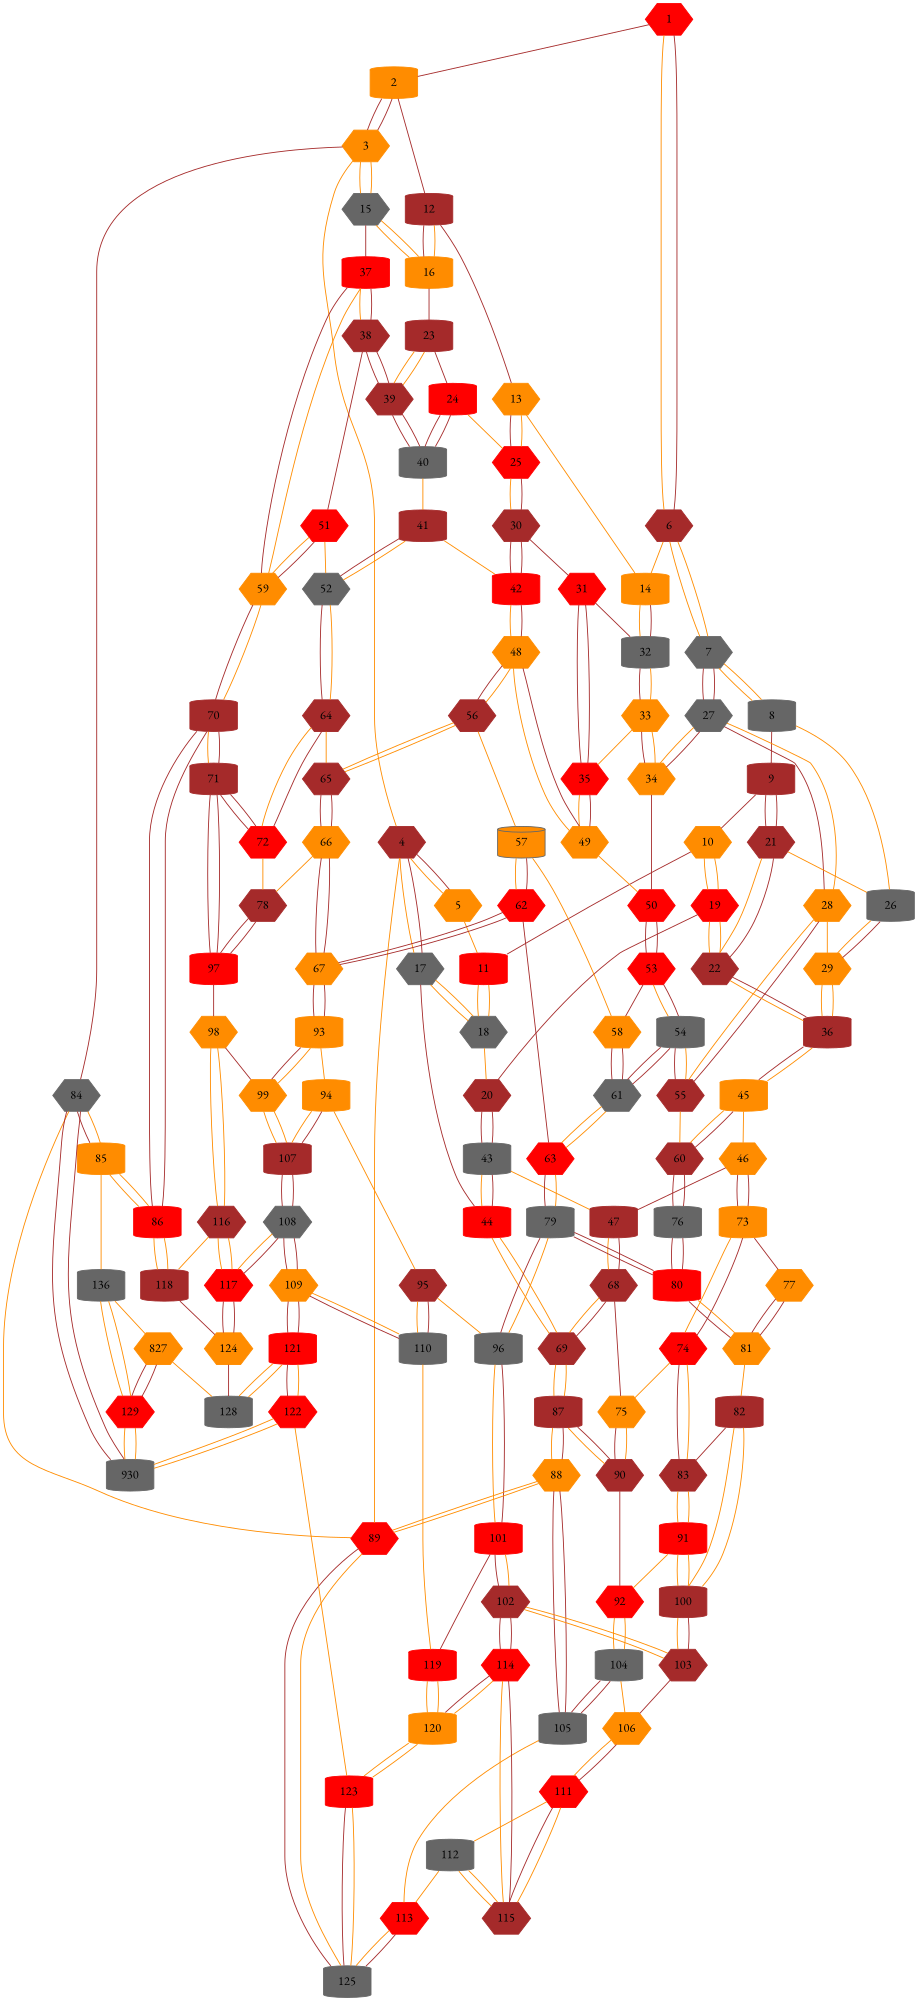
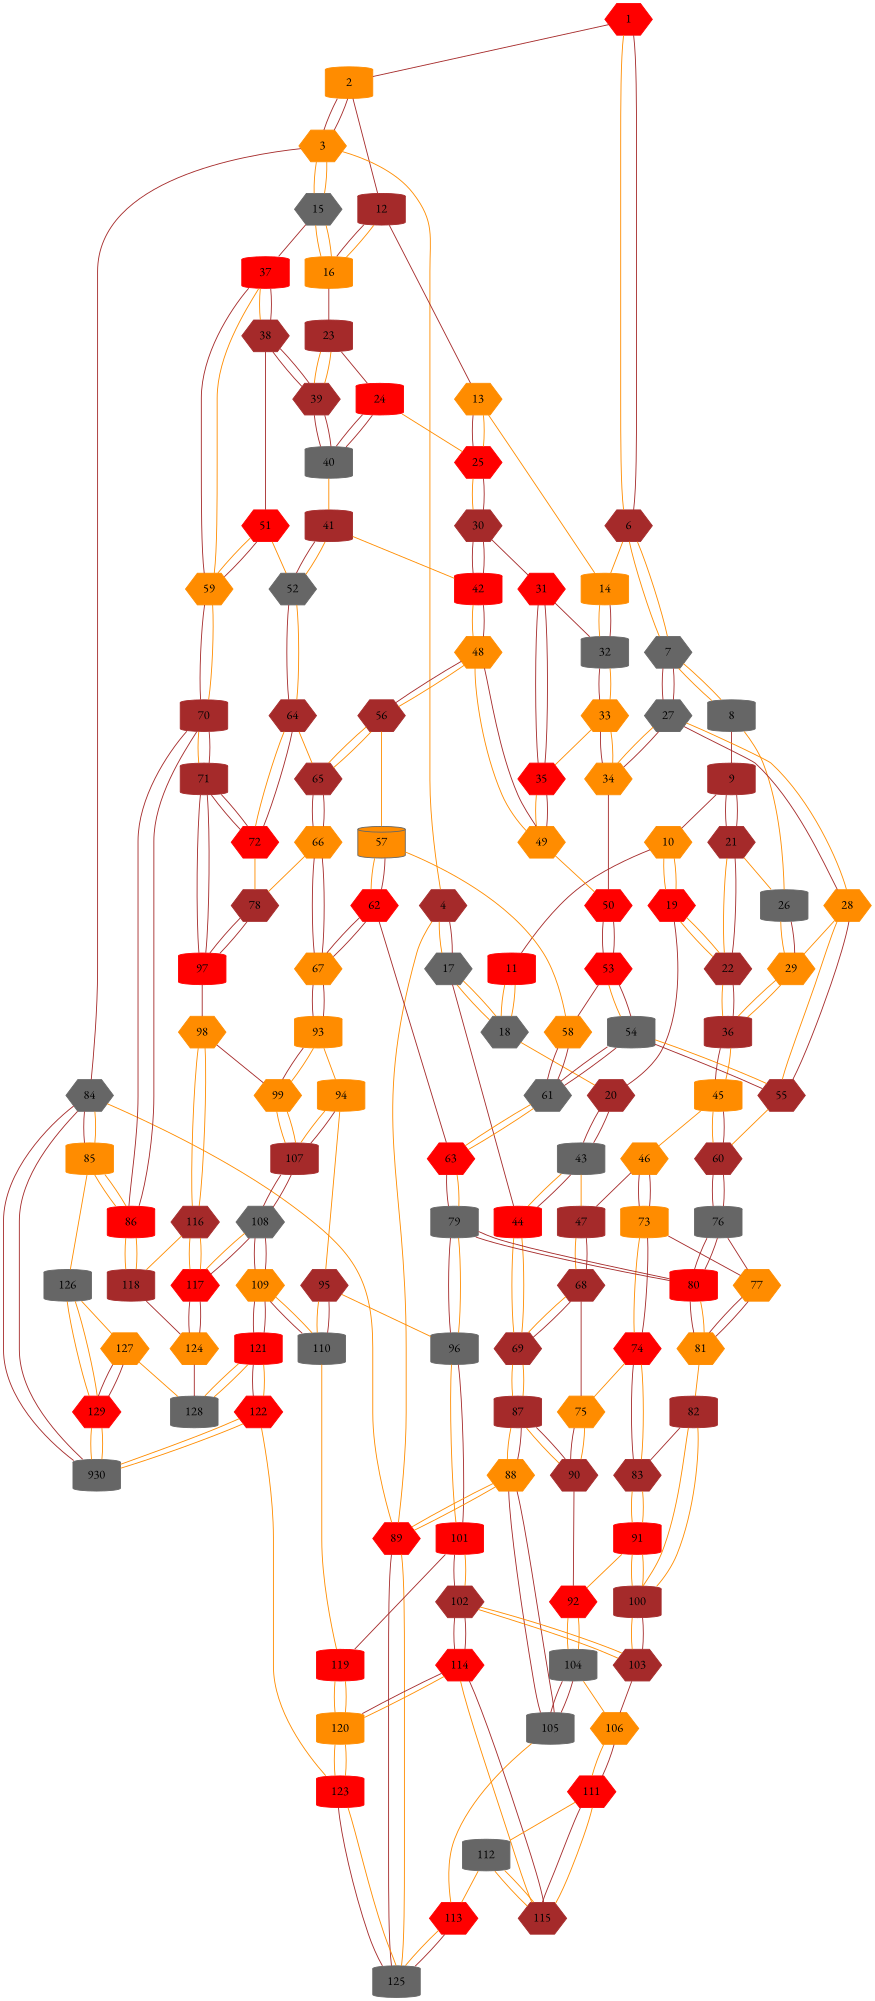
(458, 906) -> none
none -> (738, 1254)
(101, 1285) -> (68, 1285)
(158, 1349) -> (125, 1349)
